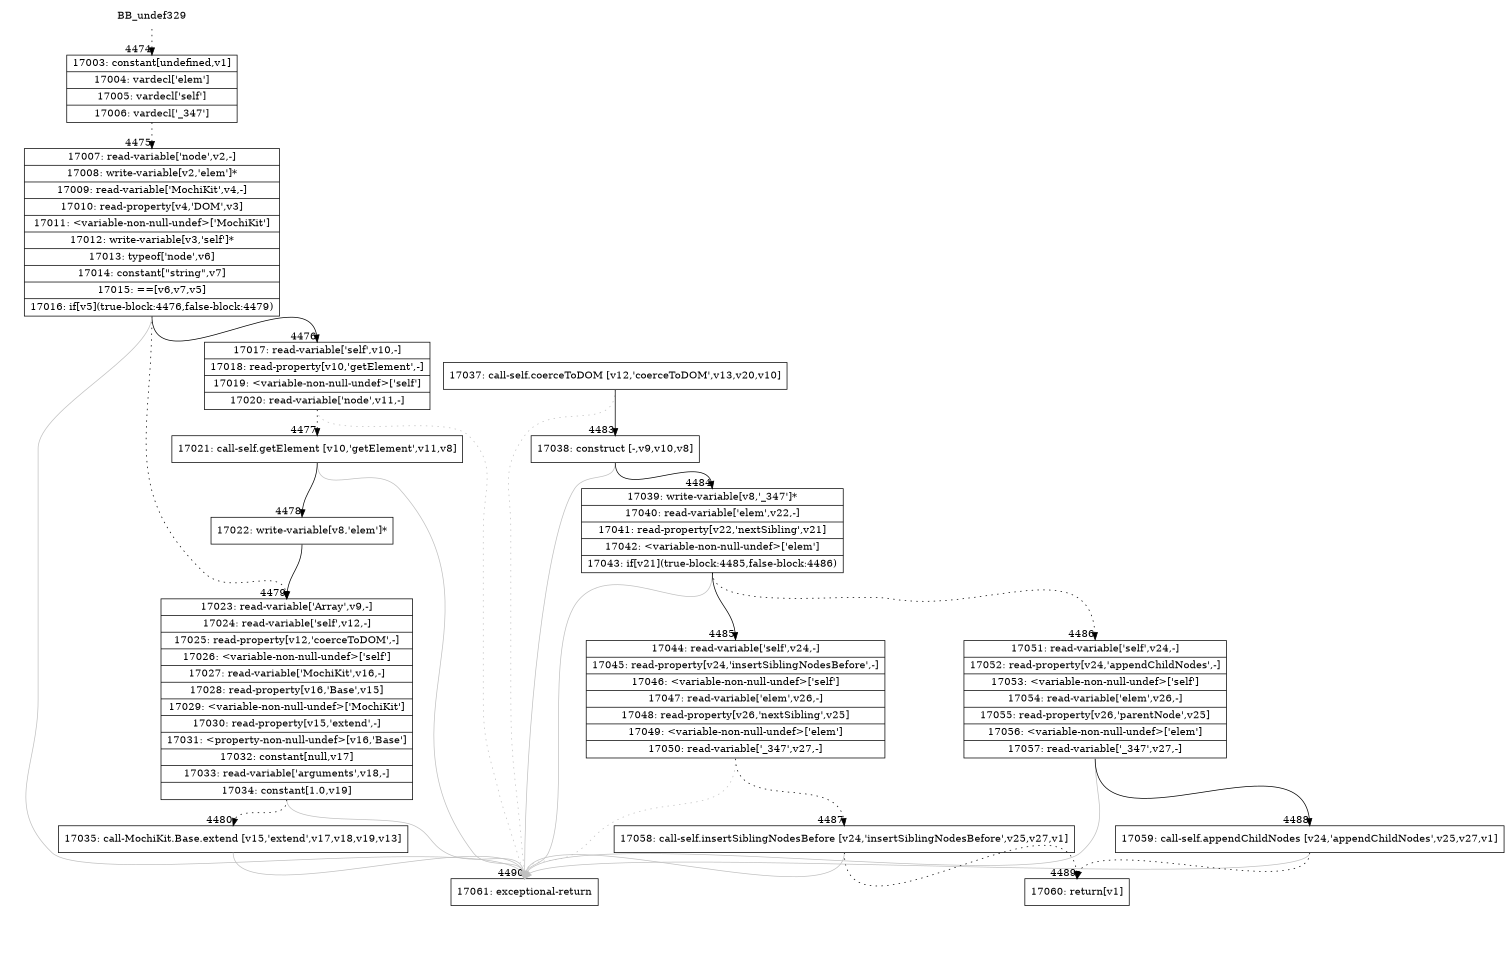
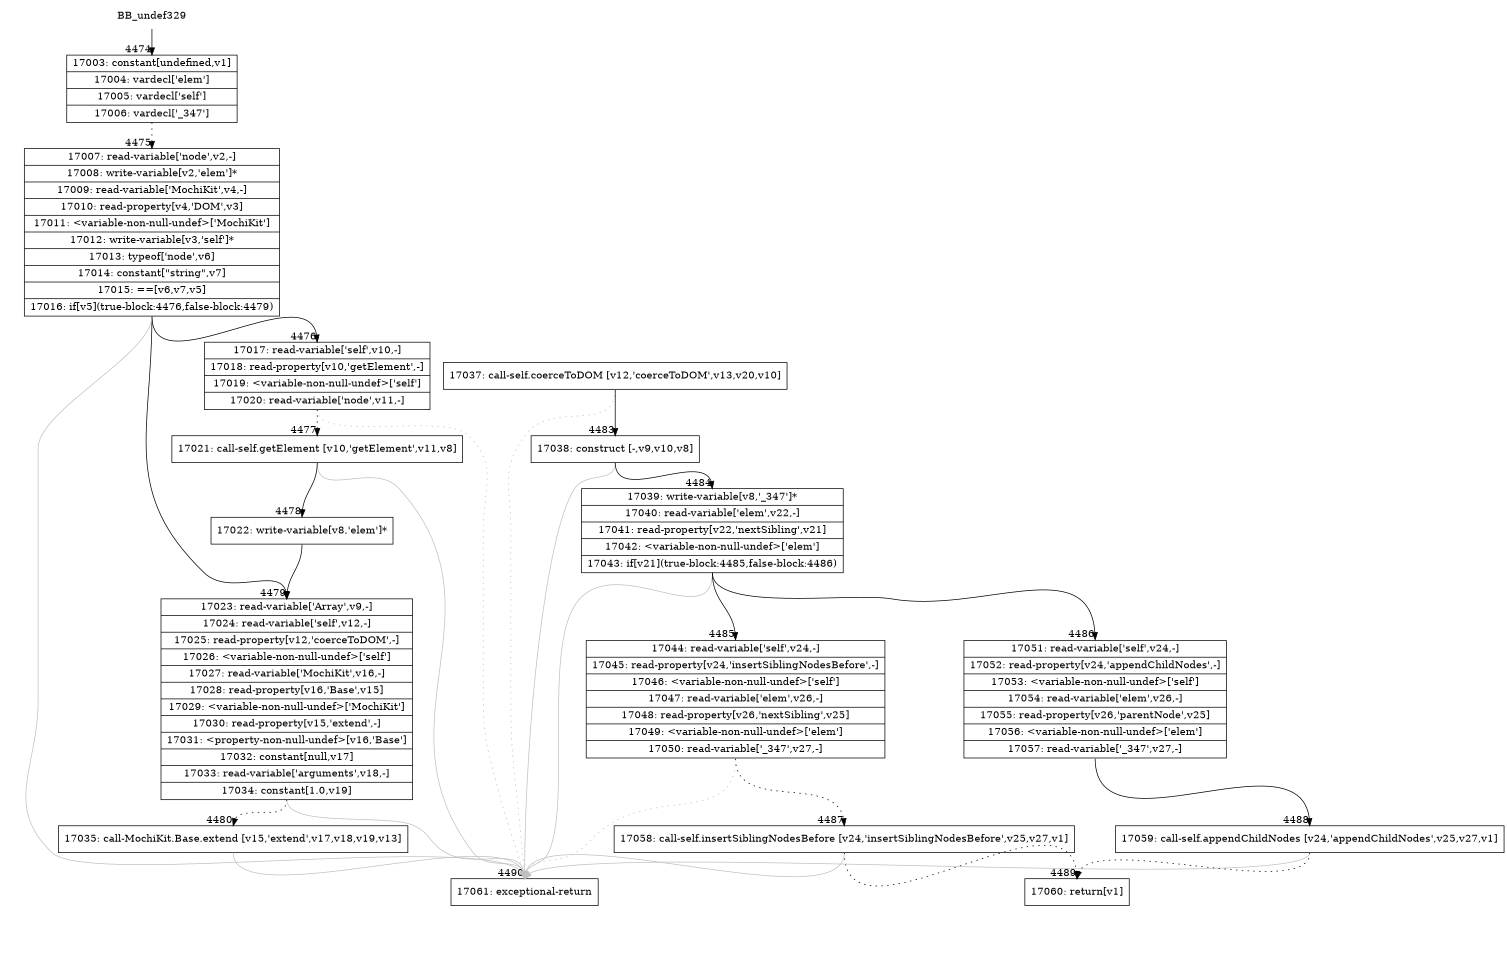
(152, 38) -> (152, 38)
(154, 496) -> (154, 496)
(911, 600) -> (911, 600)
(804, 859) -> none
